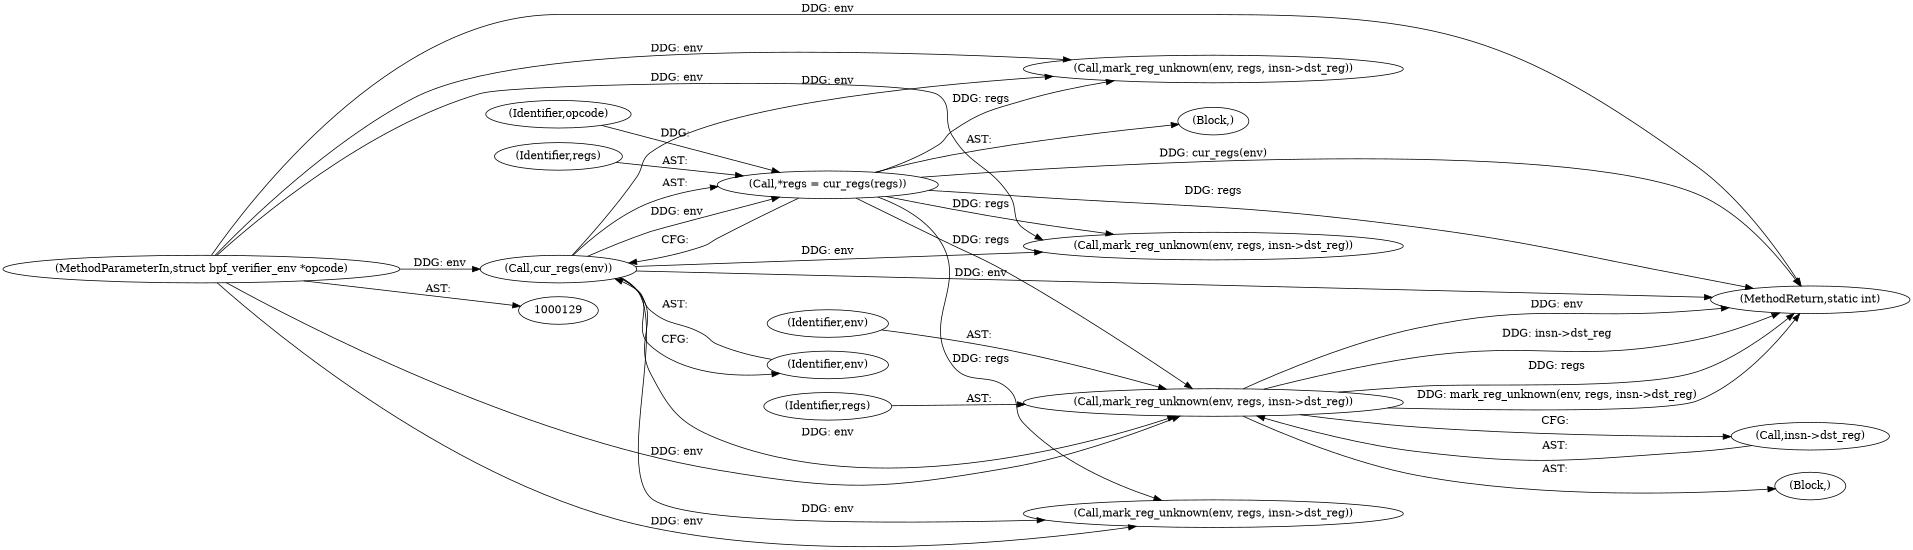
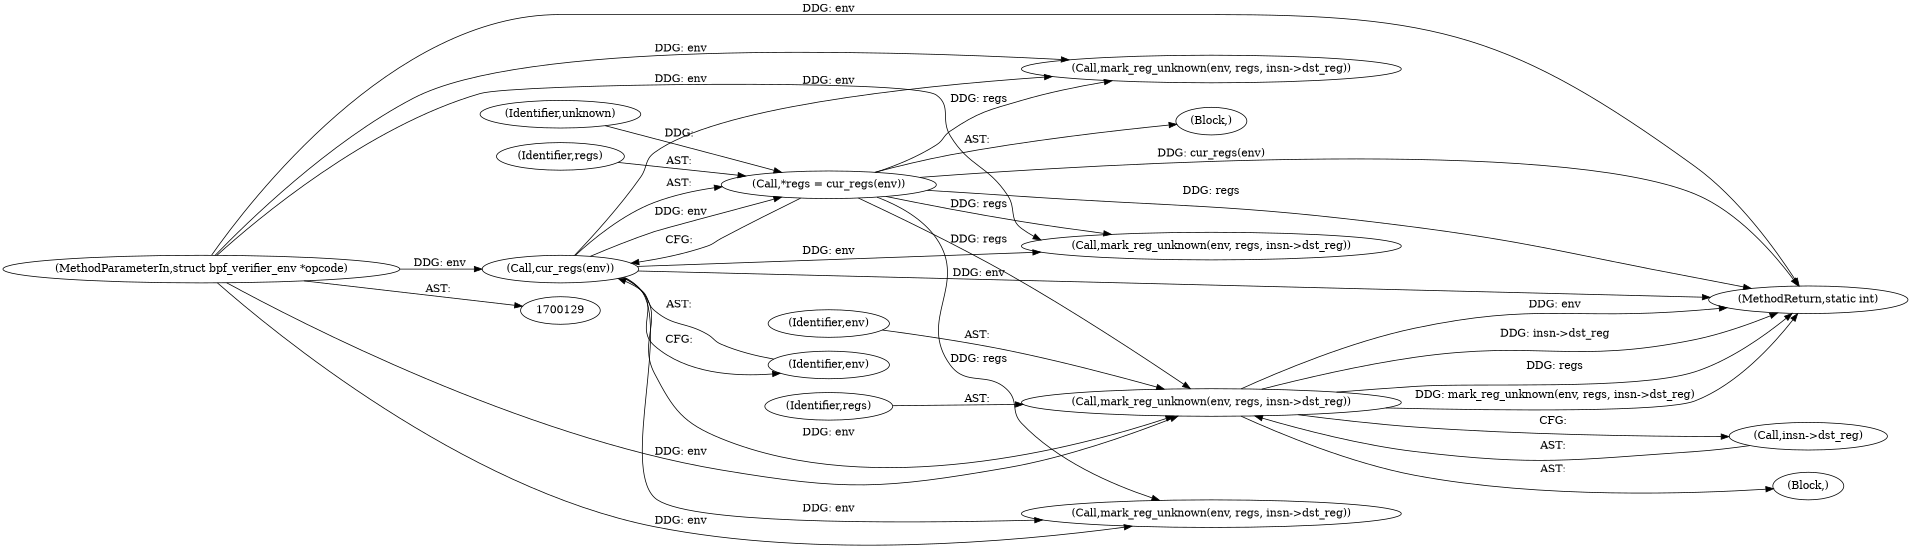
(558, 114) -> (560, 114)
(828, 185) -> (829, 185)
(558, 310) -> (560, 310)
